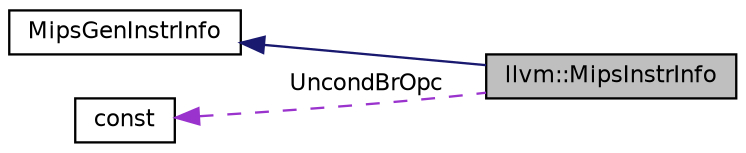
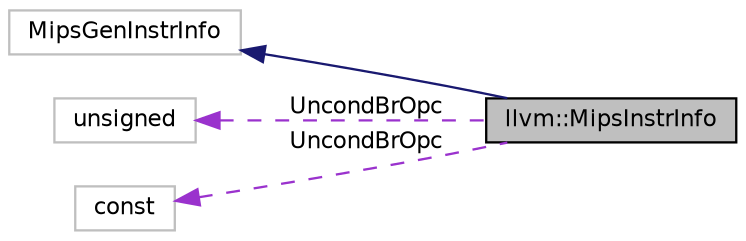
(125, 32) -> (125, 32)
none -> (125, 120)
(125, 120) -> (125, 208)
